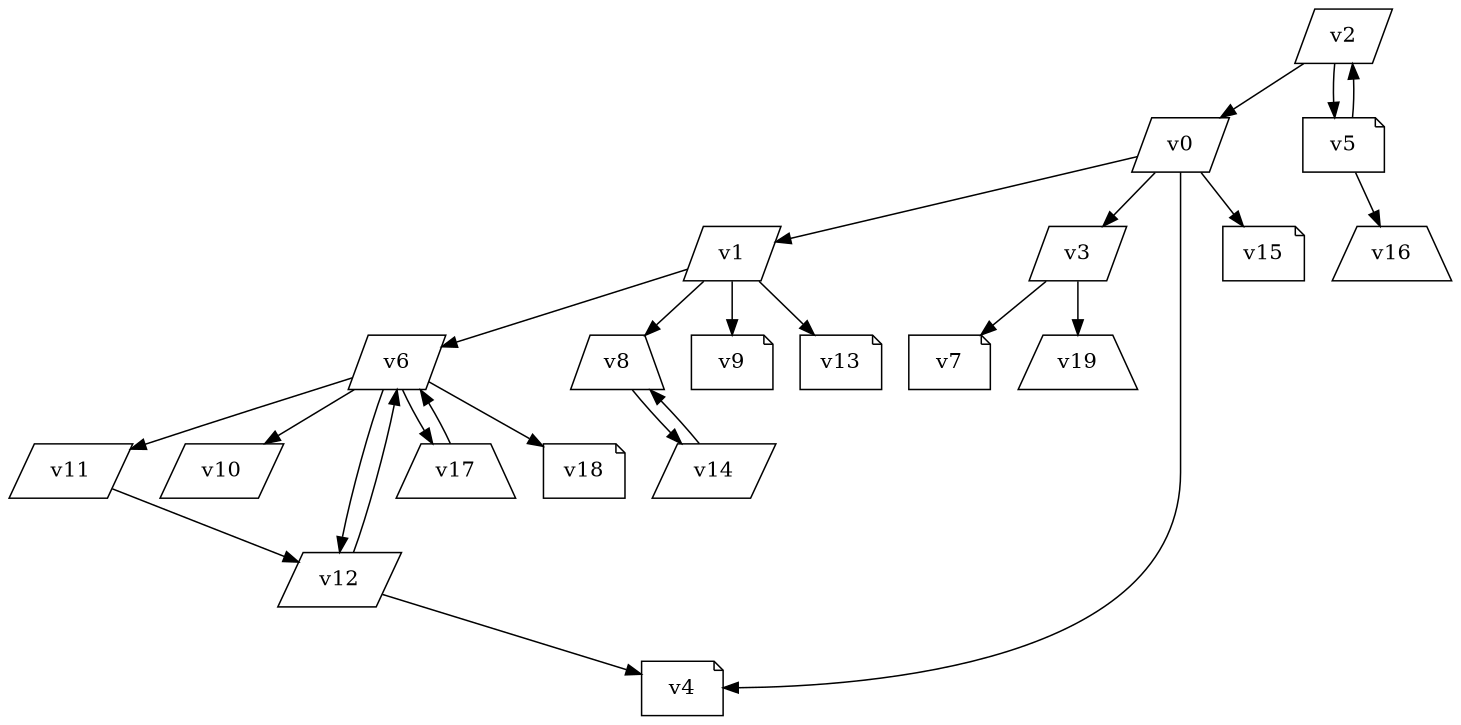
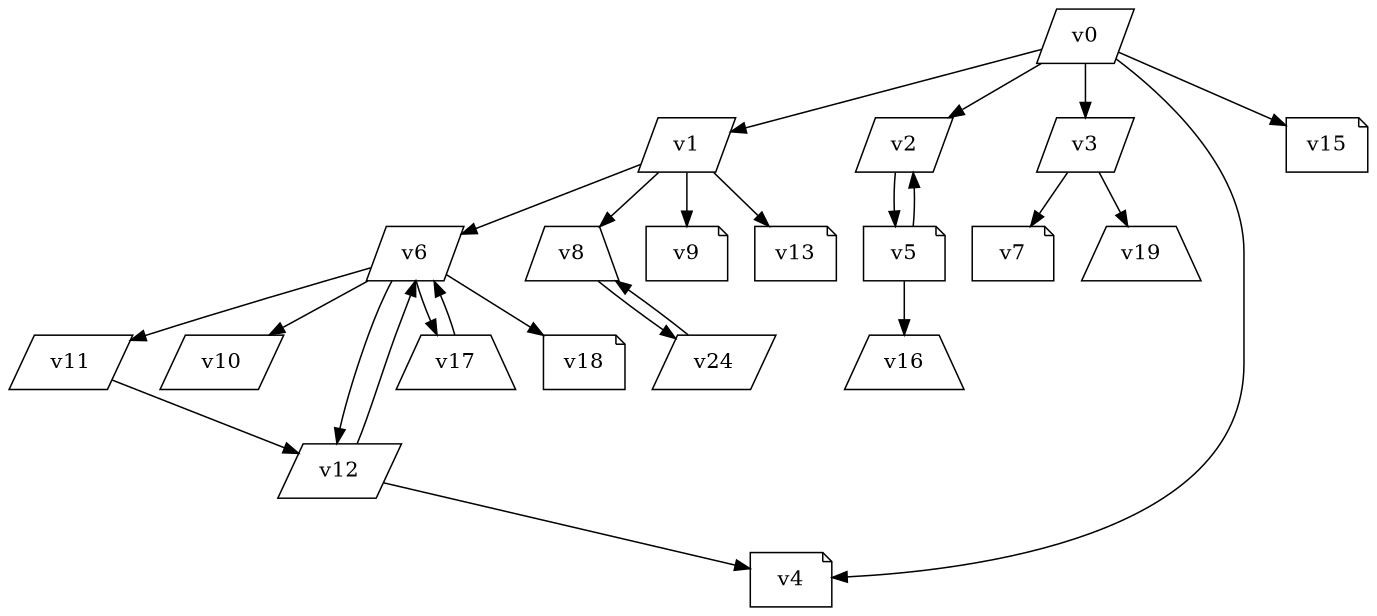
(1269, 86) -> (1002, 87)
(714, 471) -> (714, 362)
